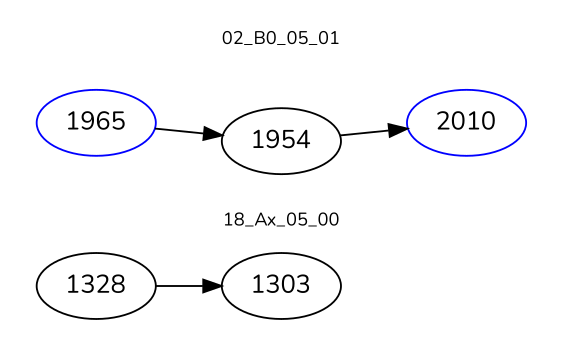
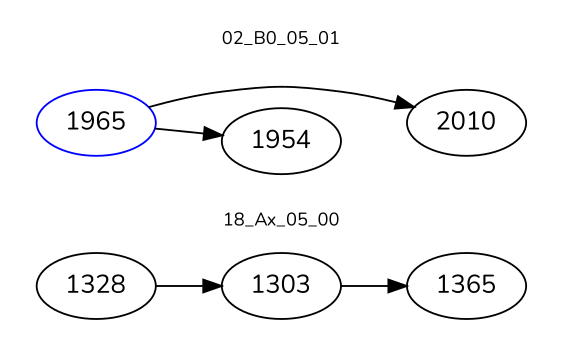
(467, 123) -> (467, 123)
(364, 133) -> (272, 87)
none -> (467, 286)
